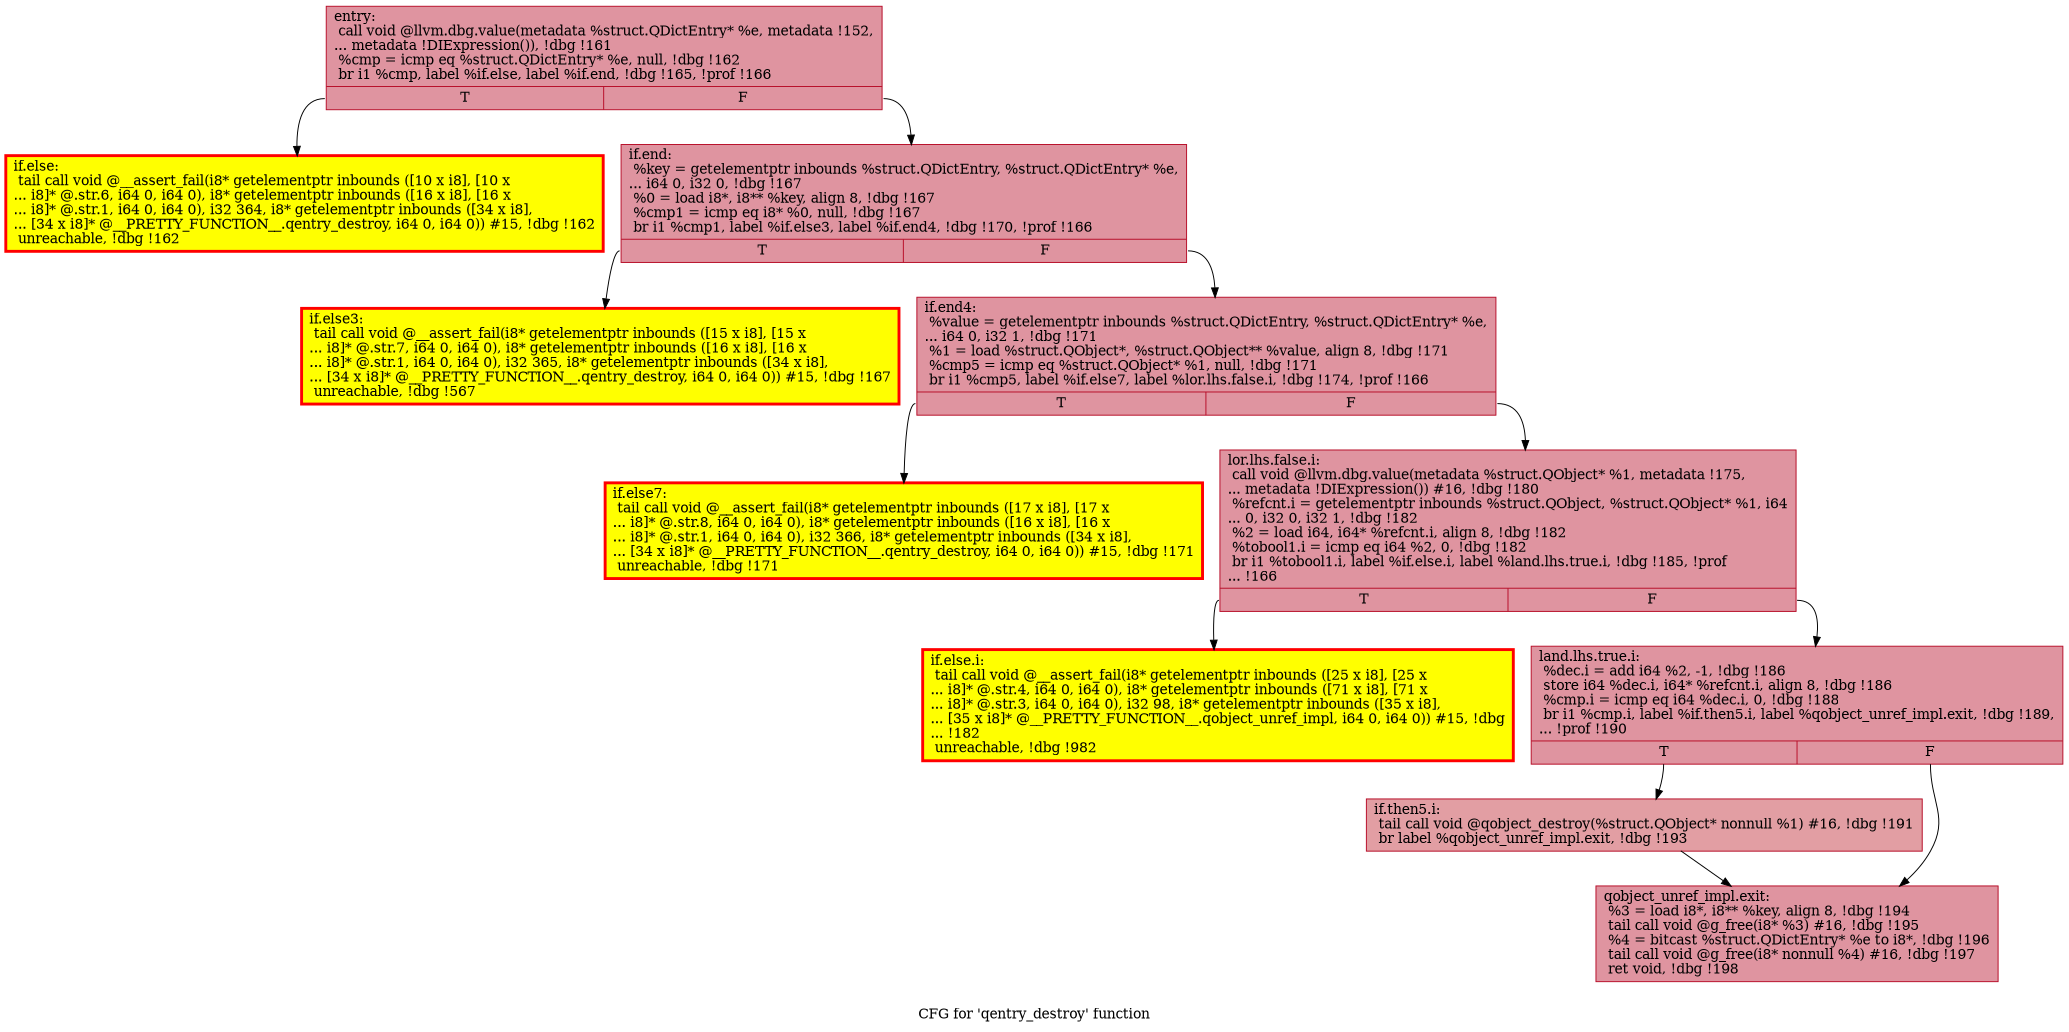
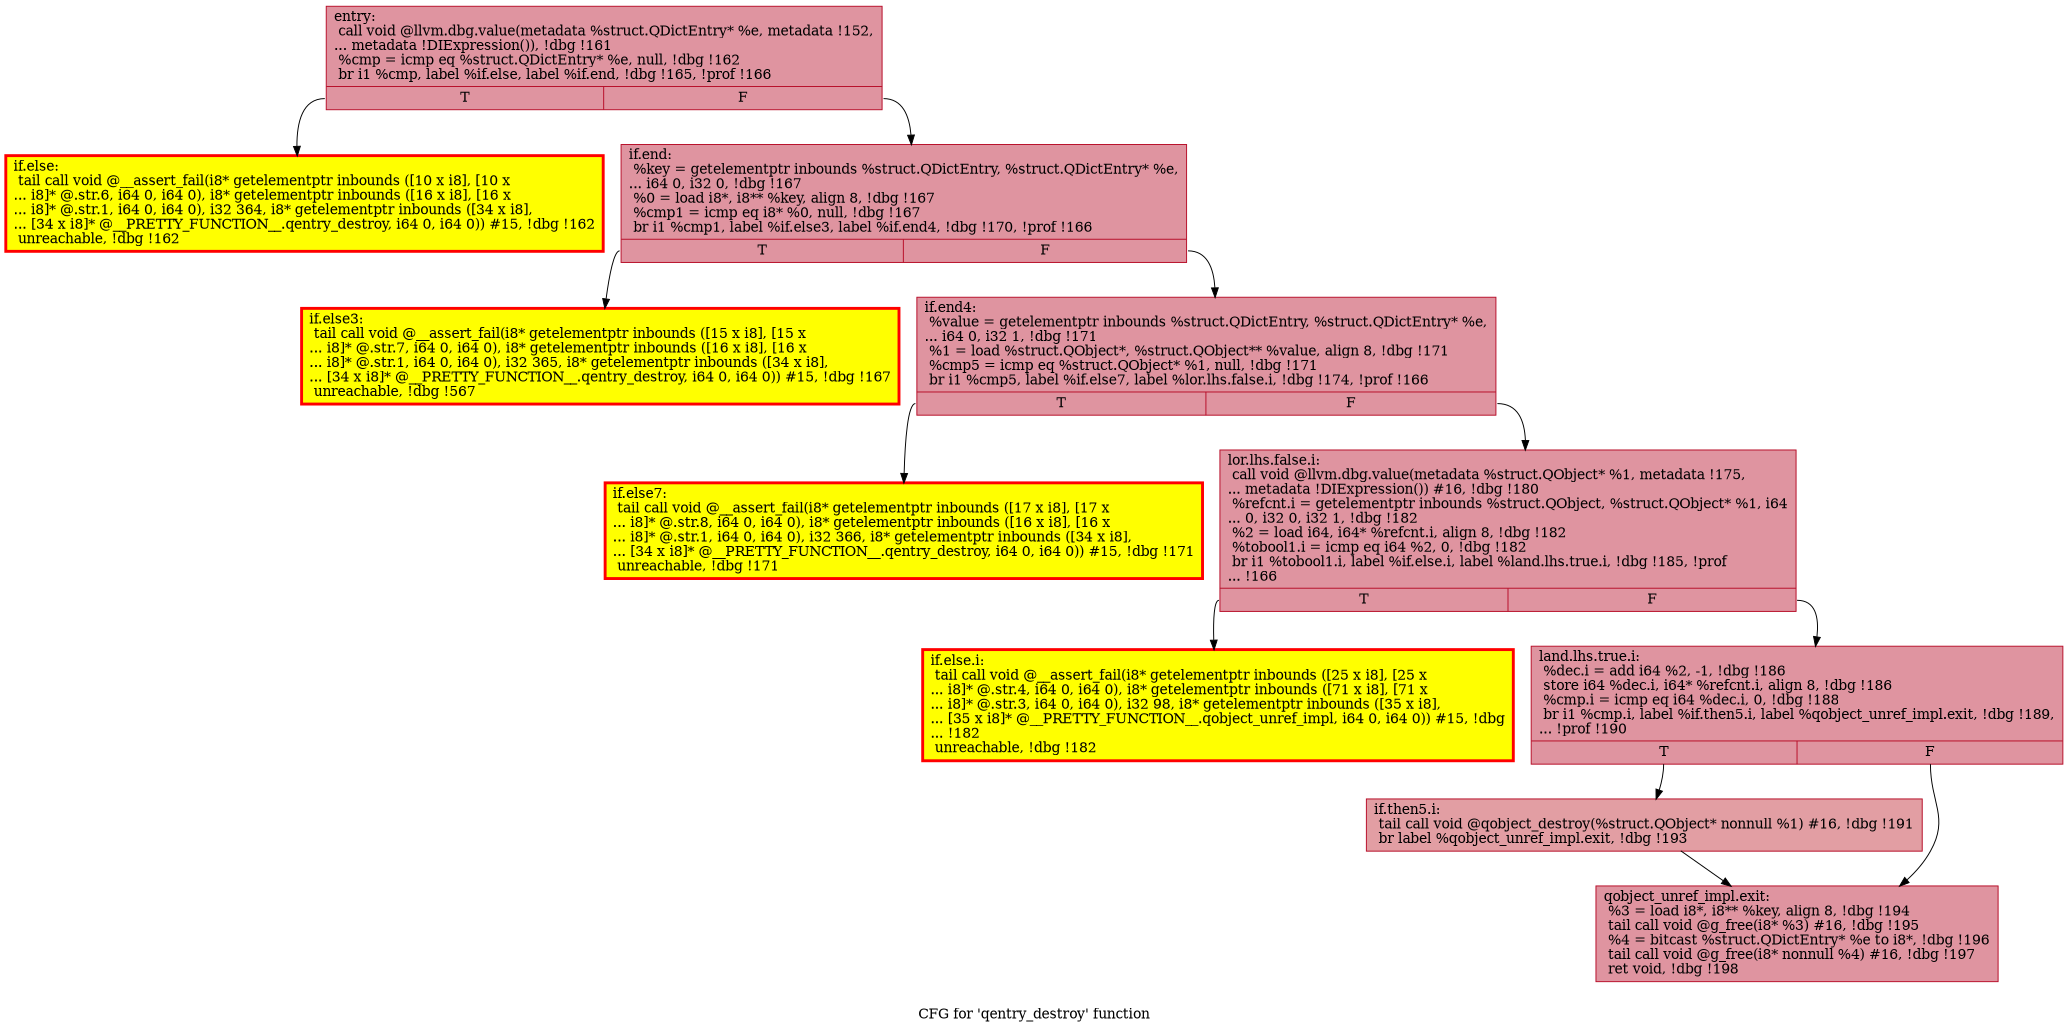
(1014, 748) -> (1014, 748)
